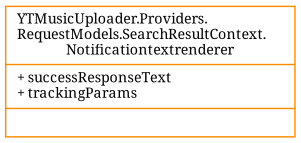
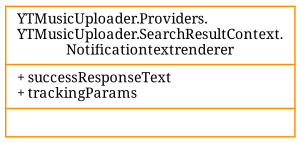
(142, 35) -> (150, 35)
